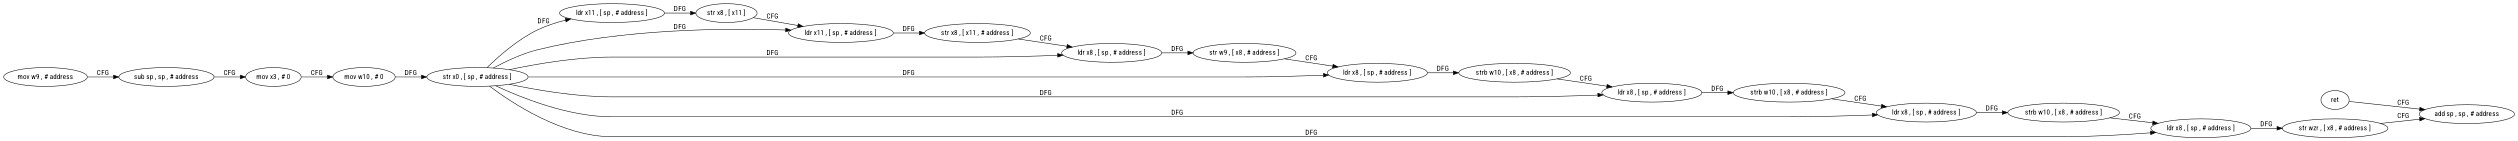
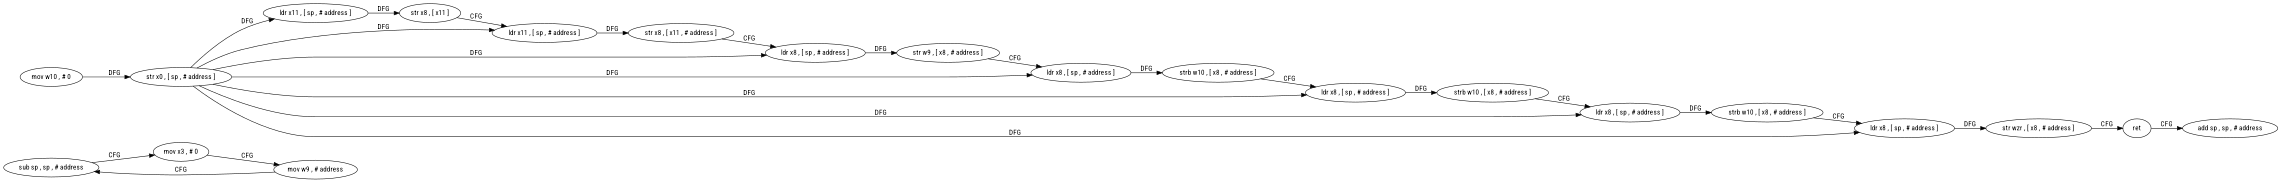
(314, 77) -> (241, 160)
(2400, 121) -> (2104, 128)
